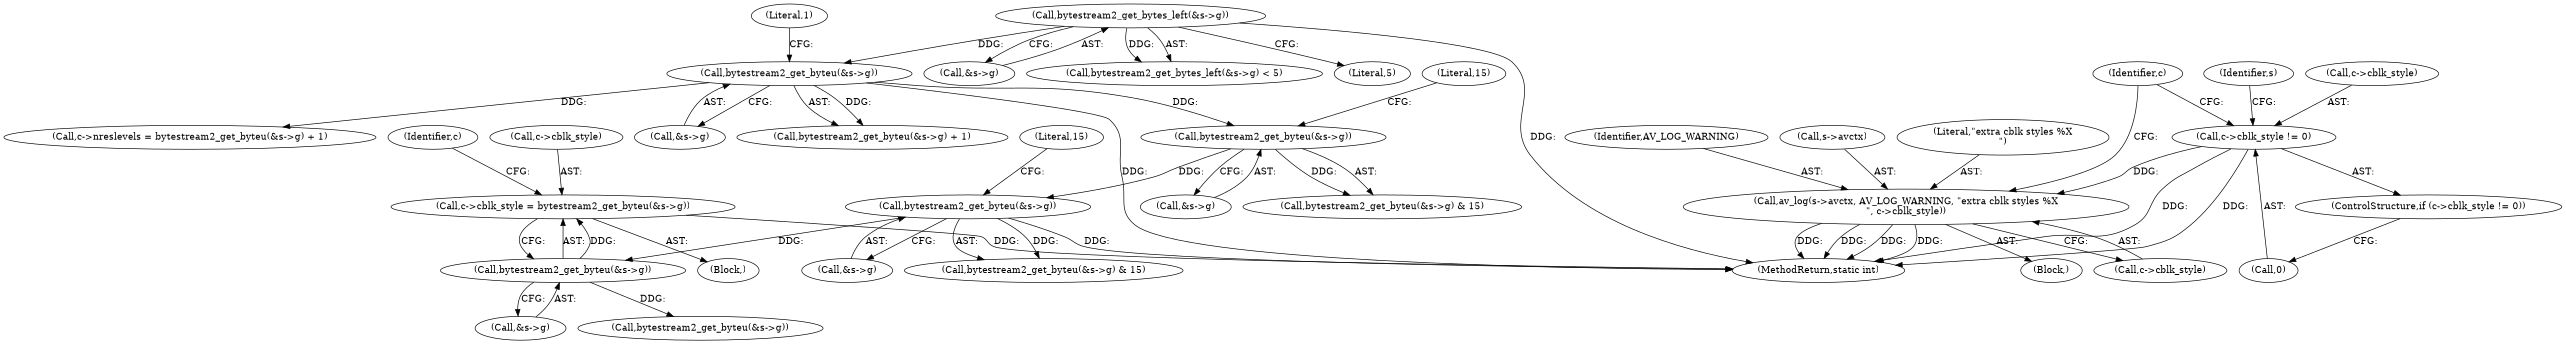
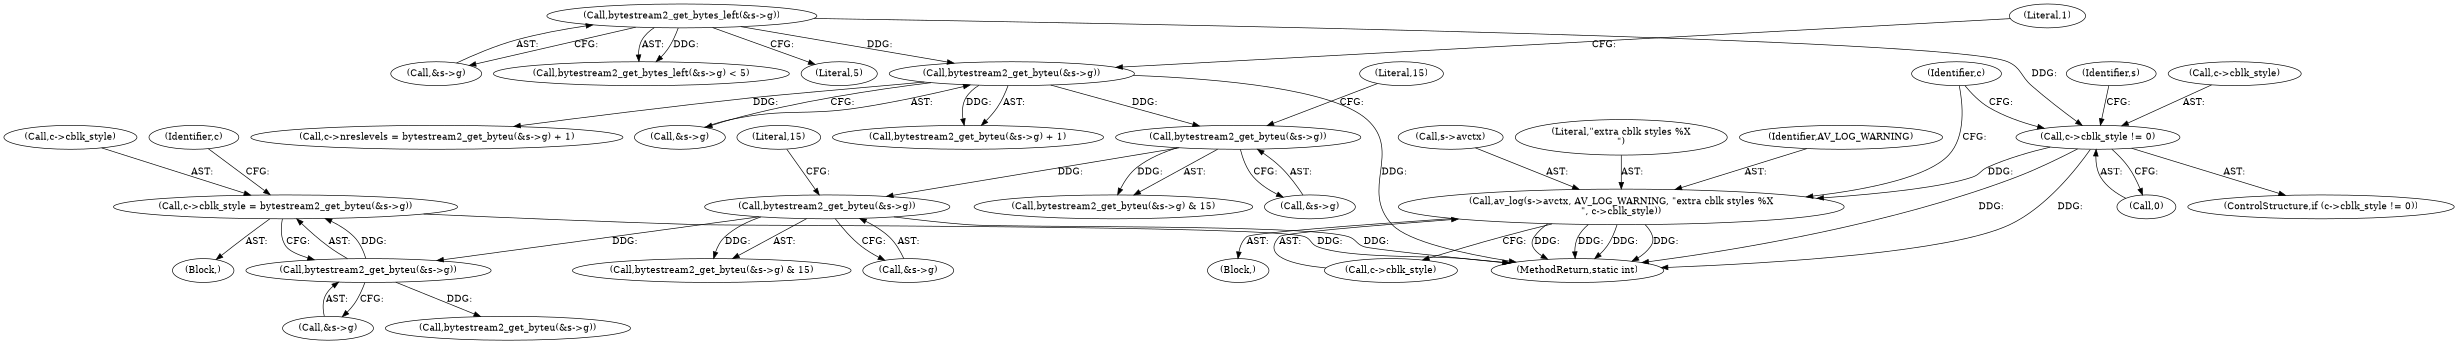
(1524, 93) -> (1457, 32)
(2348, 239) -> (2128, 167)
